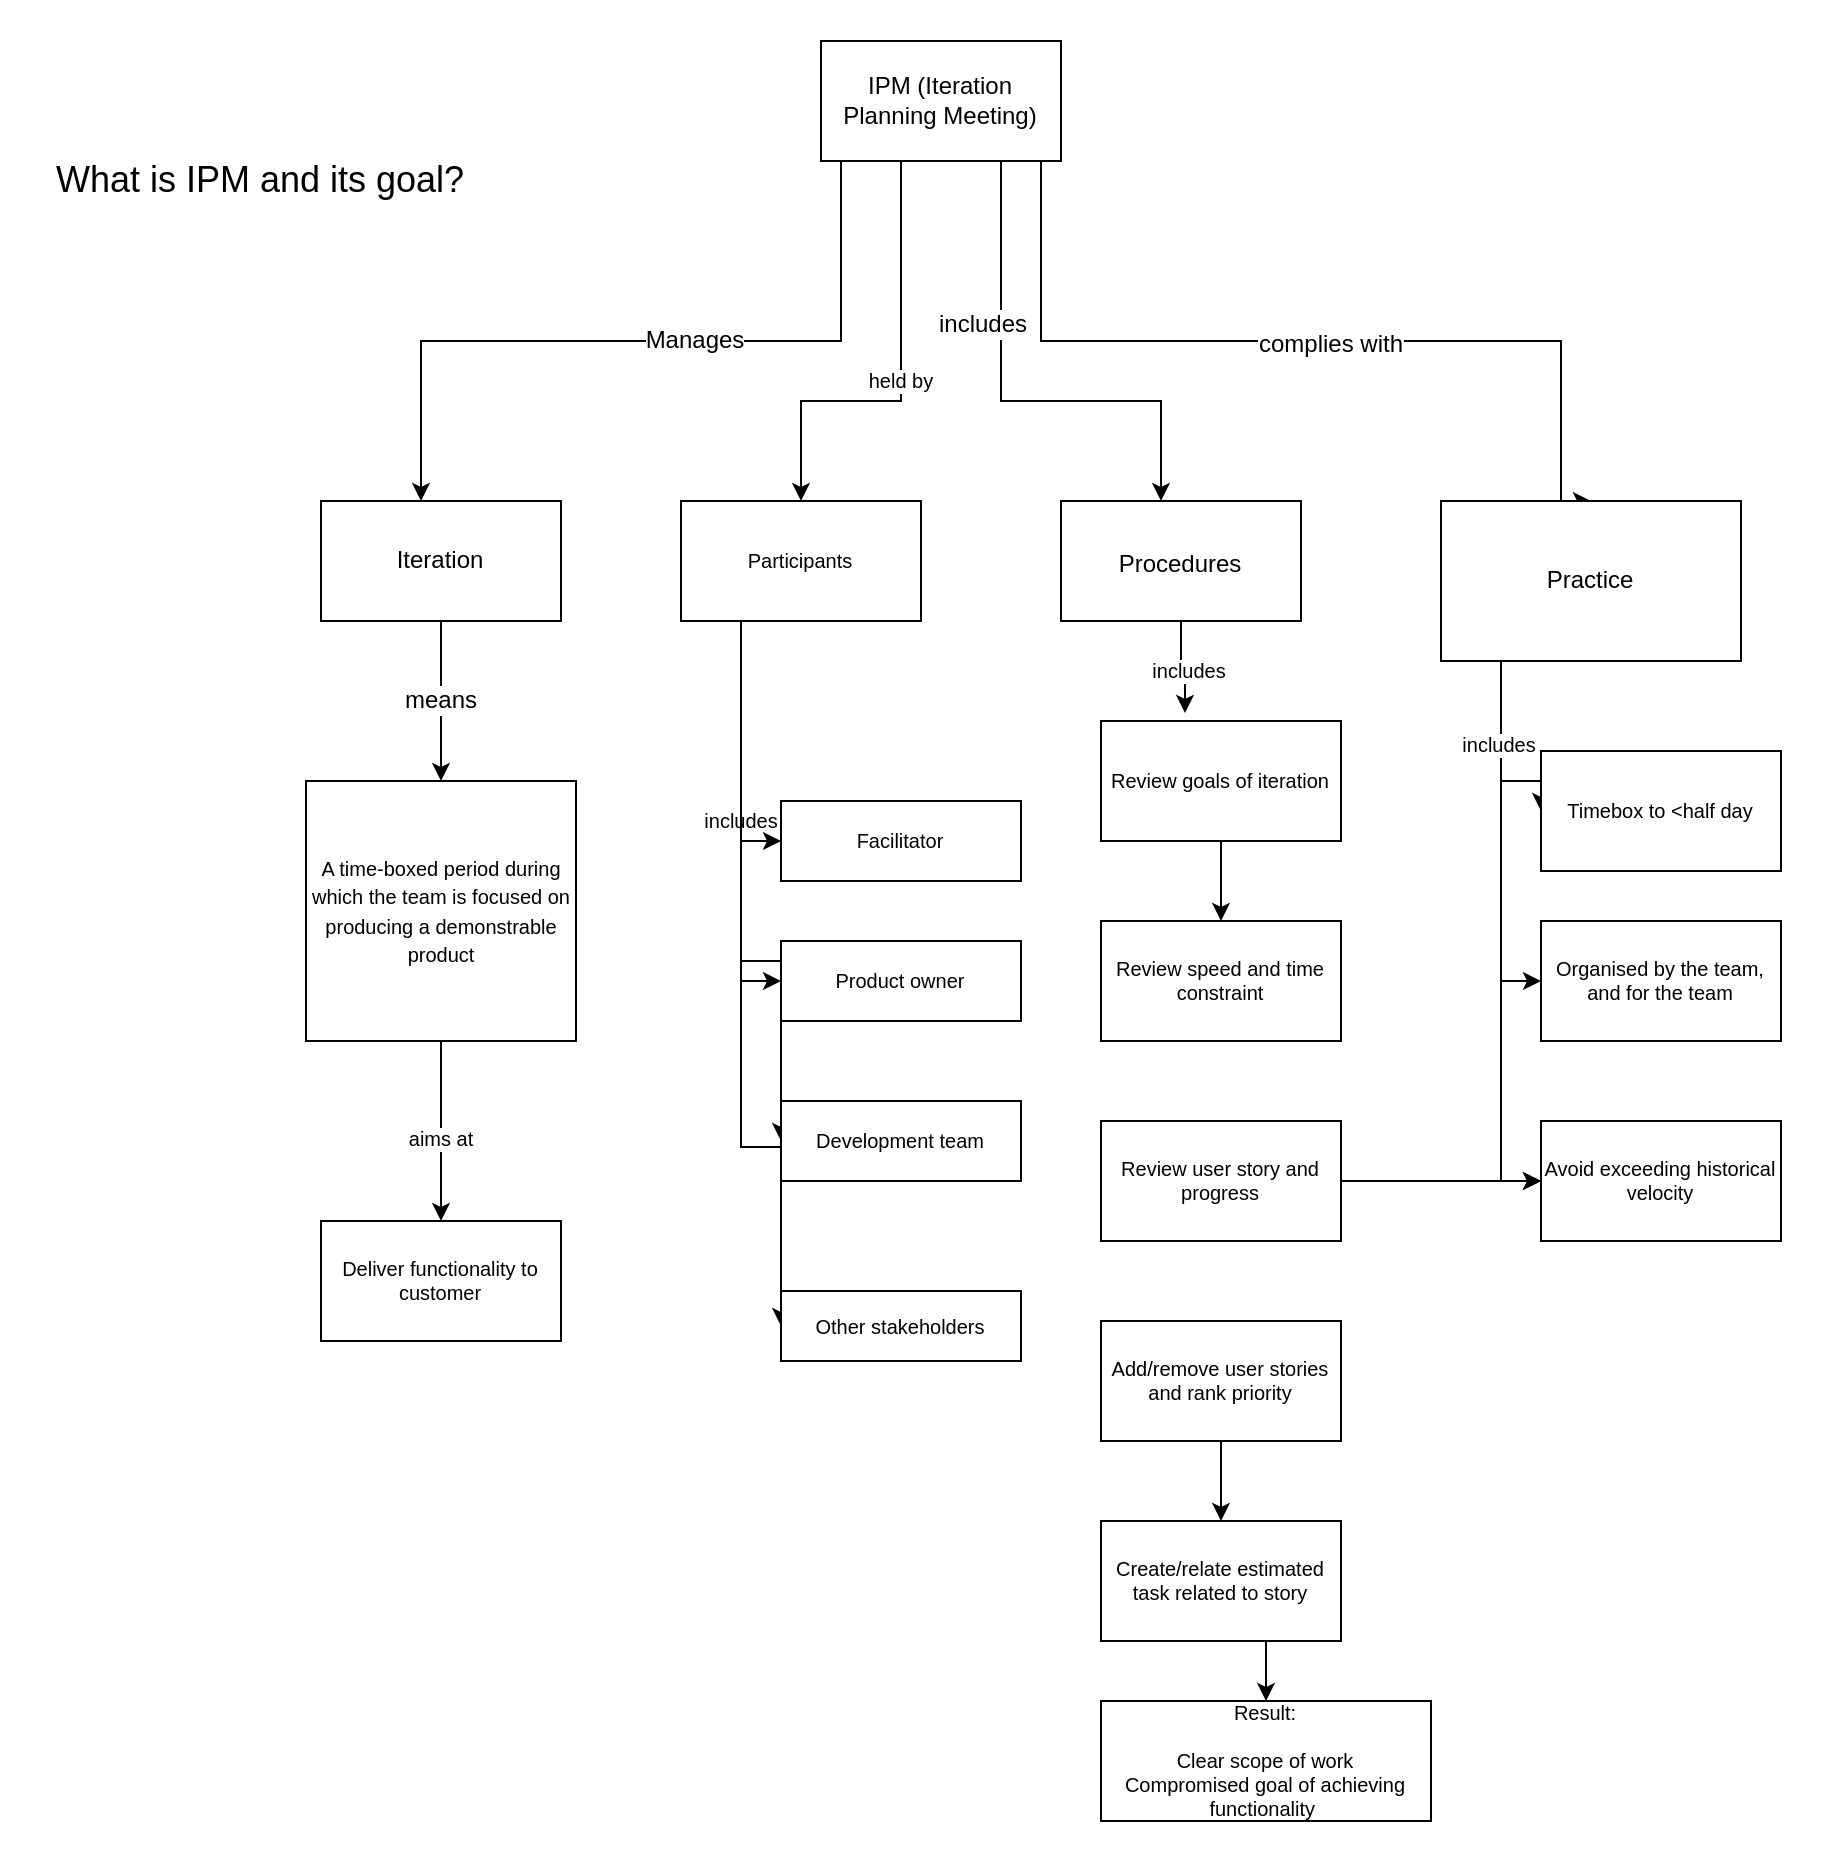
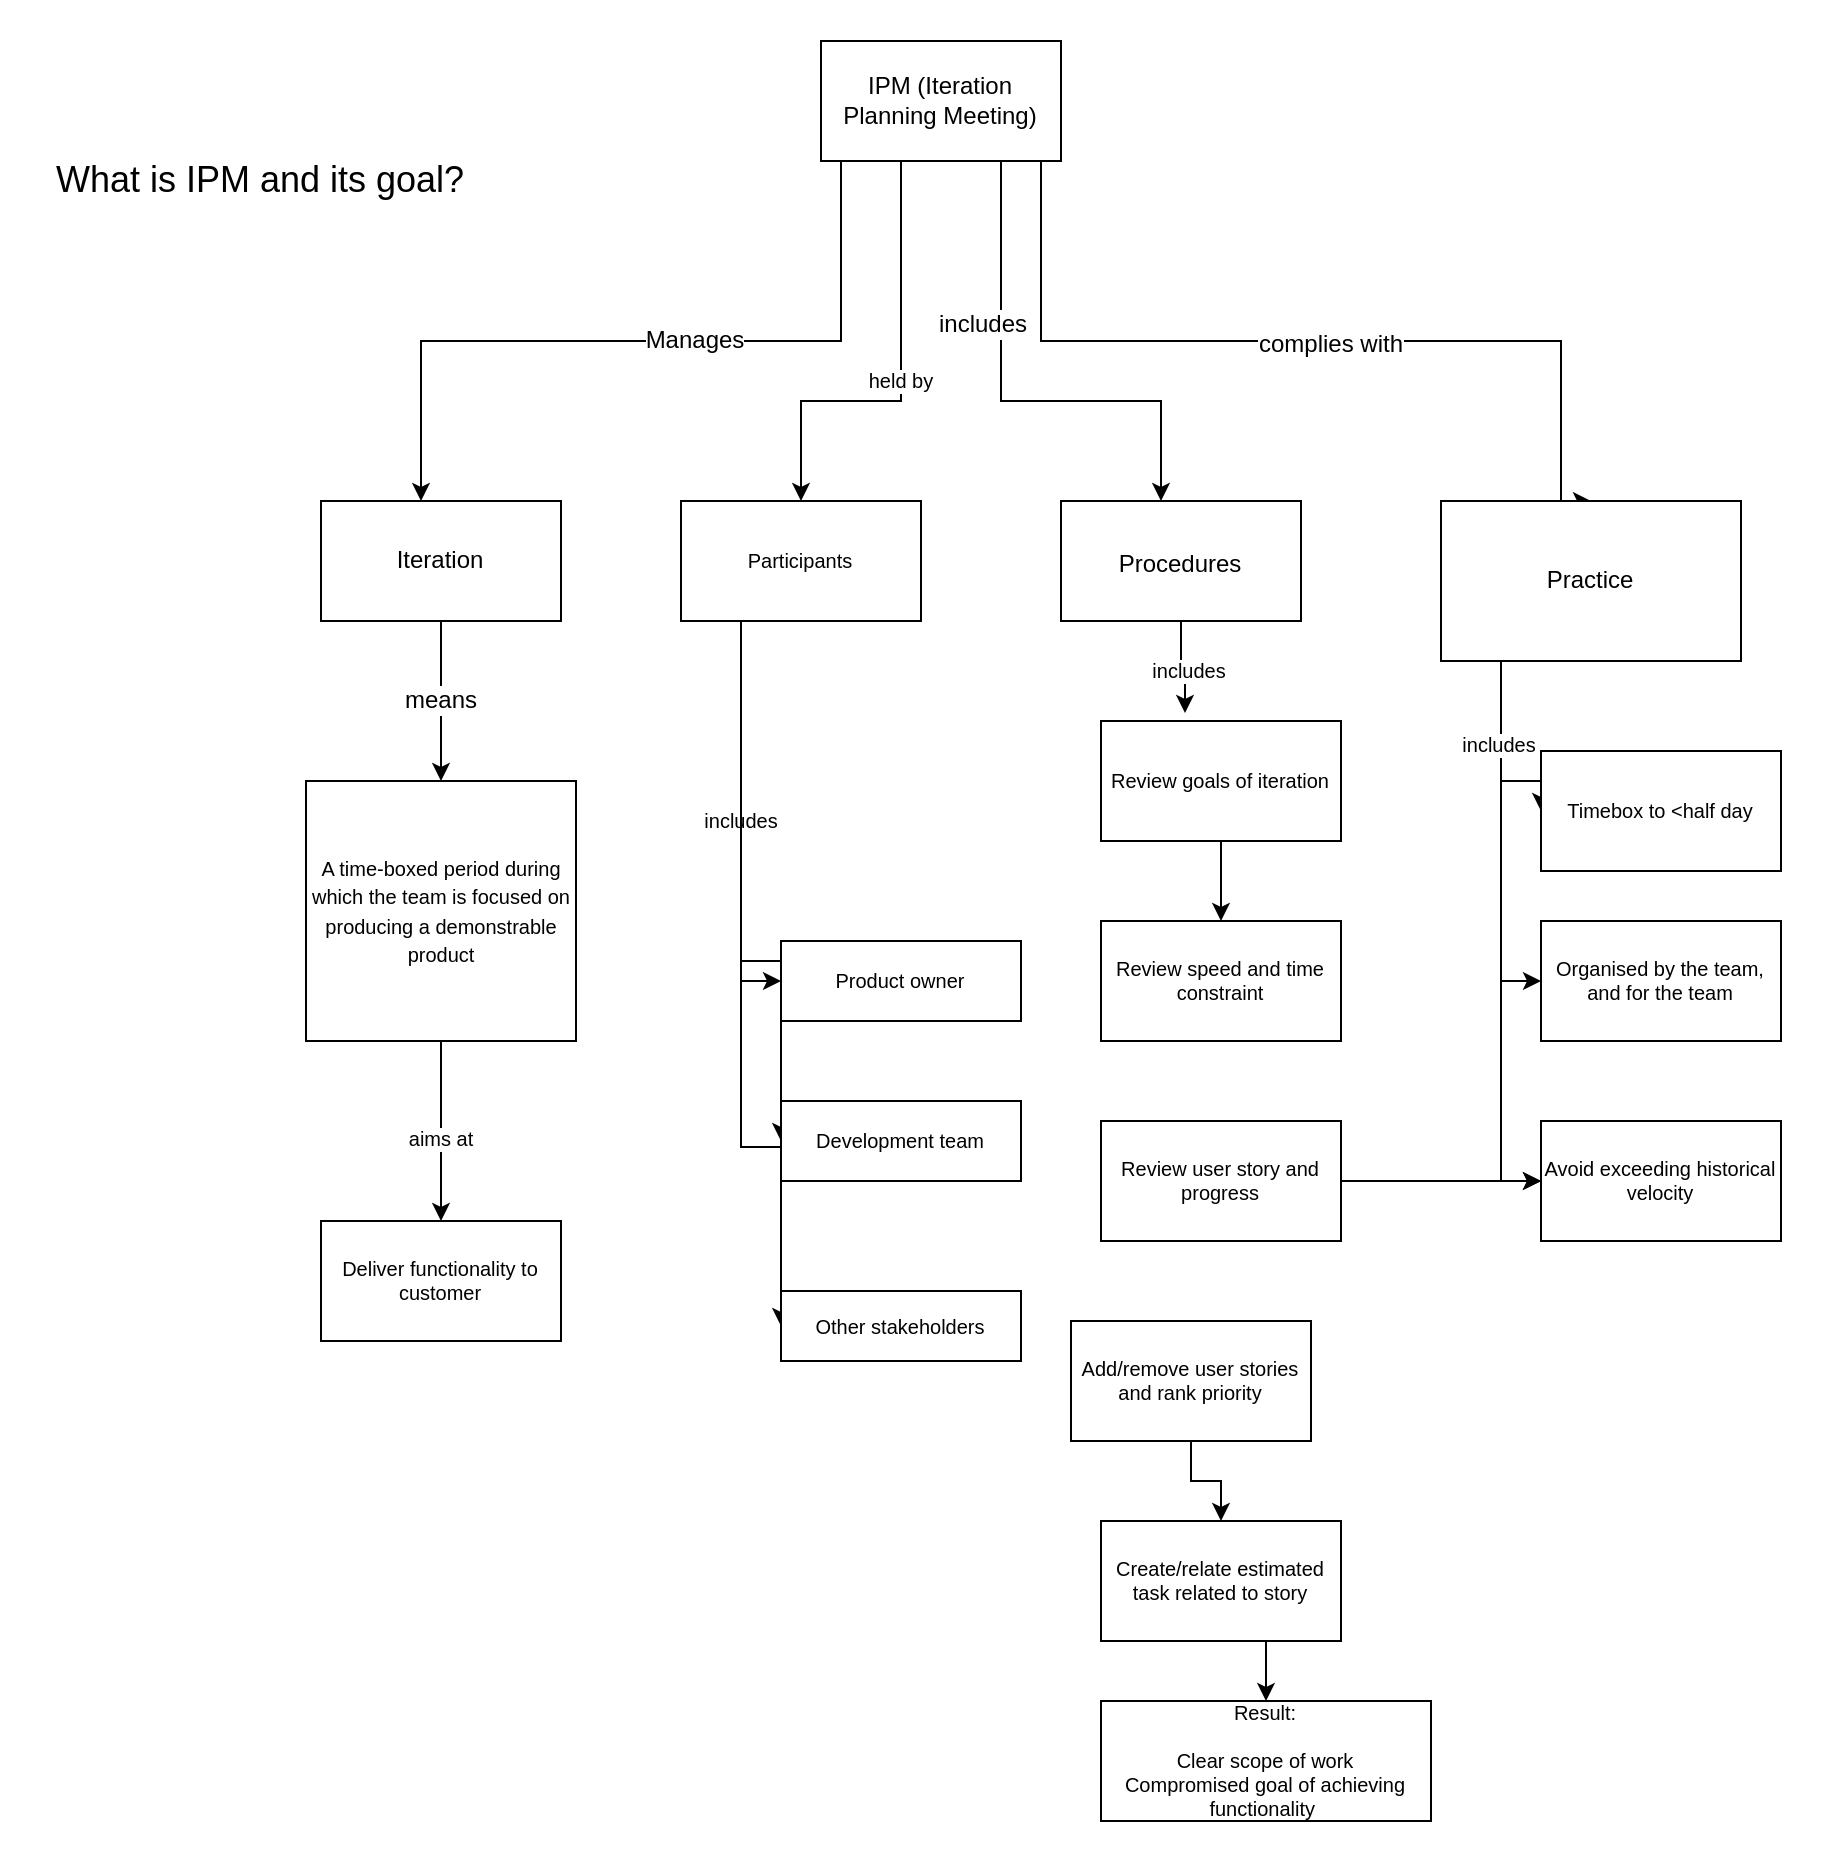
(756, 841) -> none
(901, 841) -> none
(1221, 1381) -> (1191, 1381)
